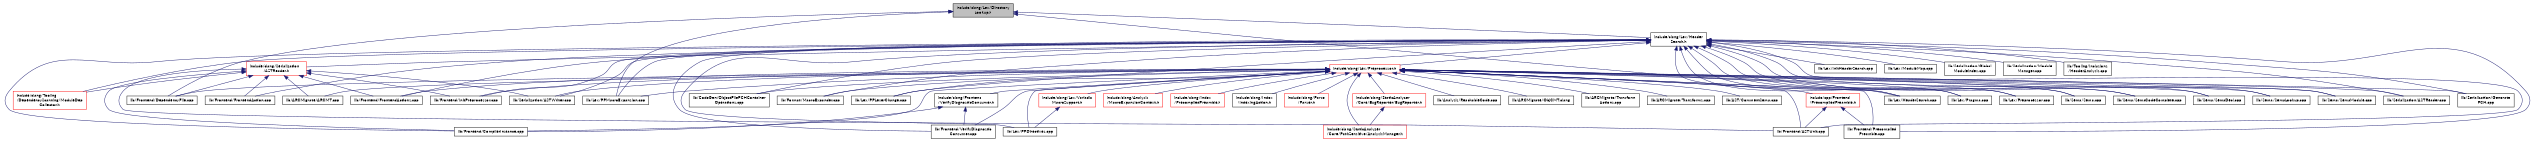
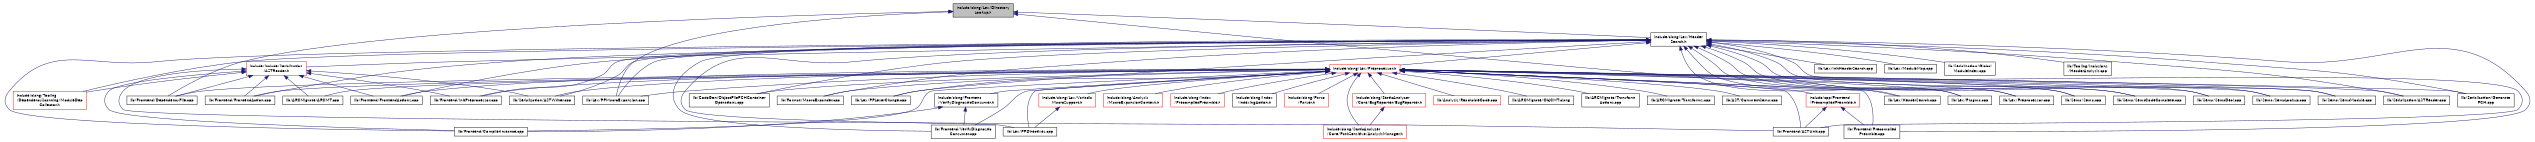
(276, 69) -> (276, 69)
(2030, 69) -> none
none -> (789, 76)
(1777, 88) -> none
(1467, 100) -> (1467, 100)
